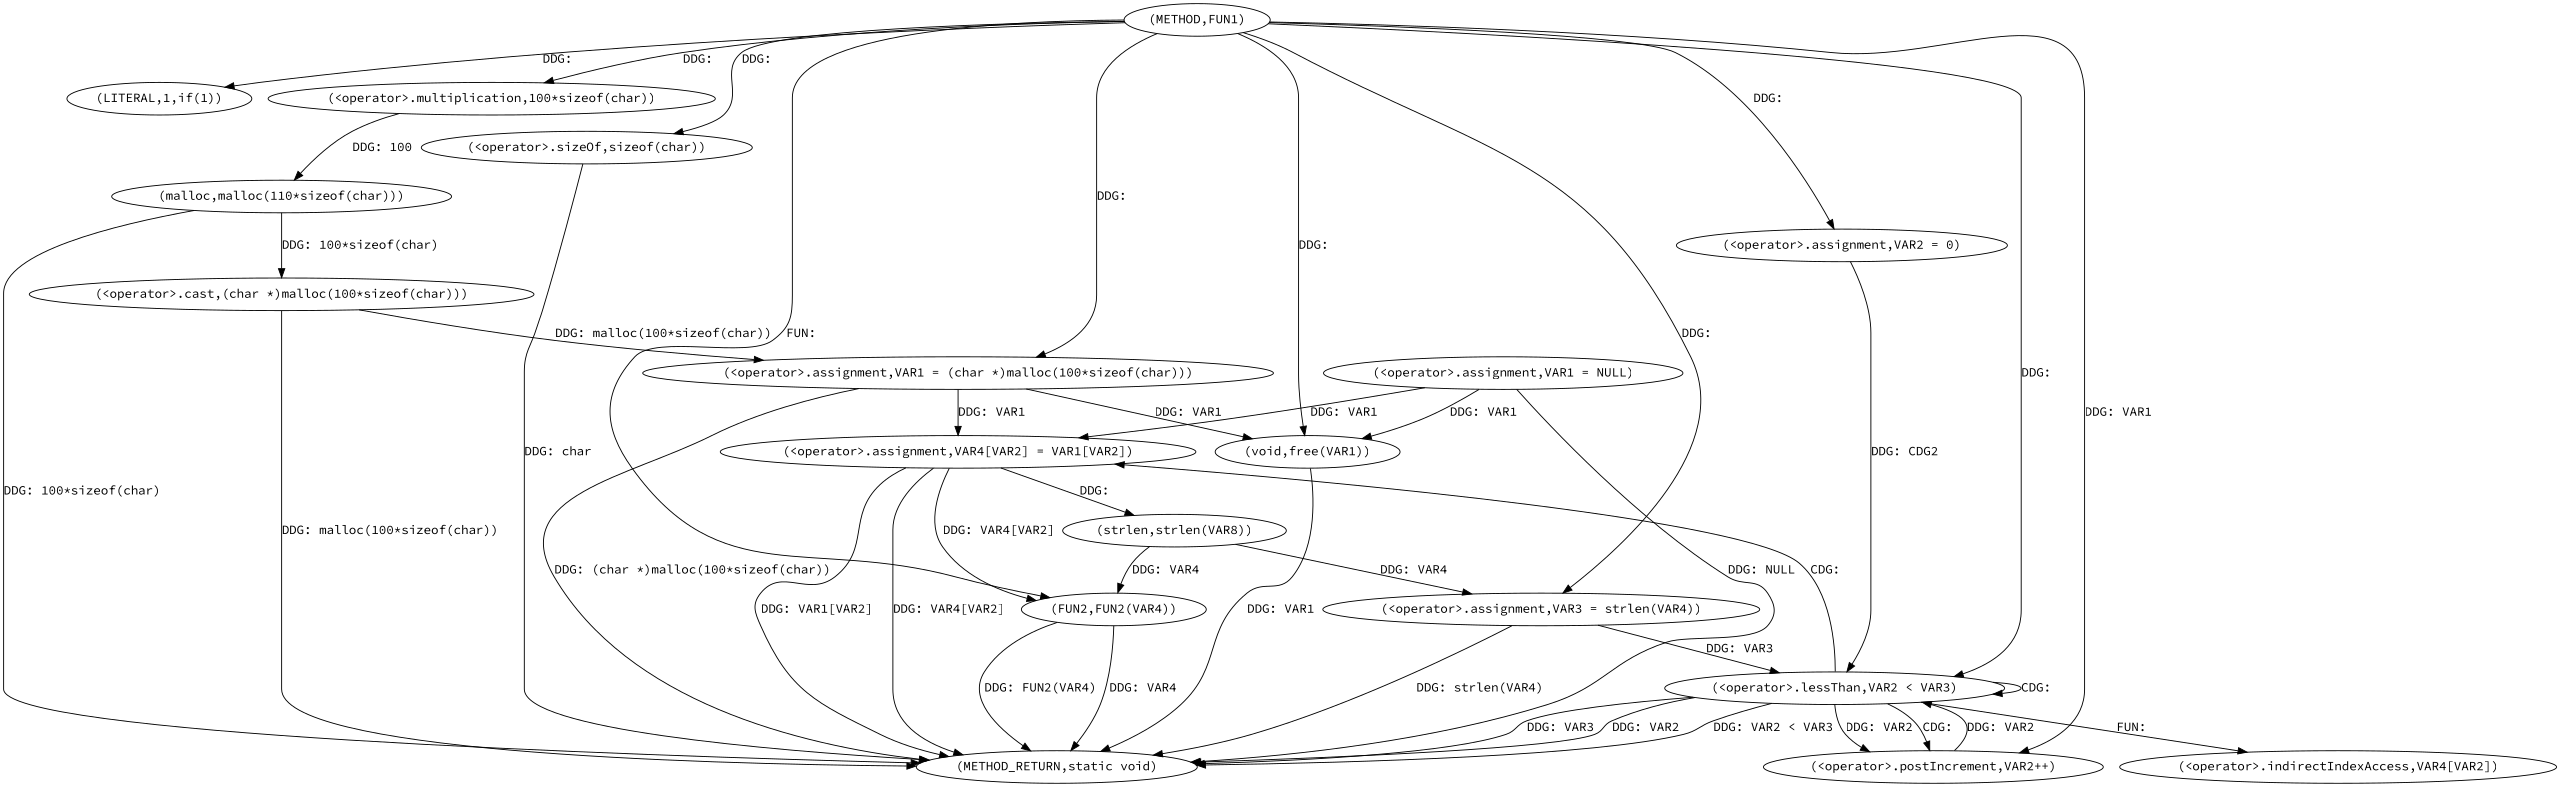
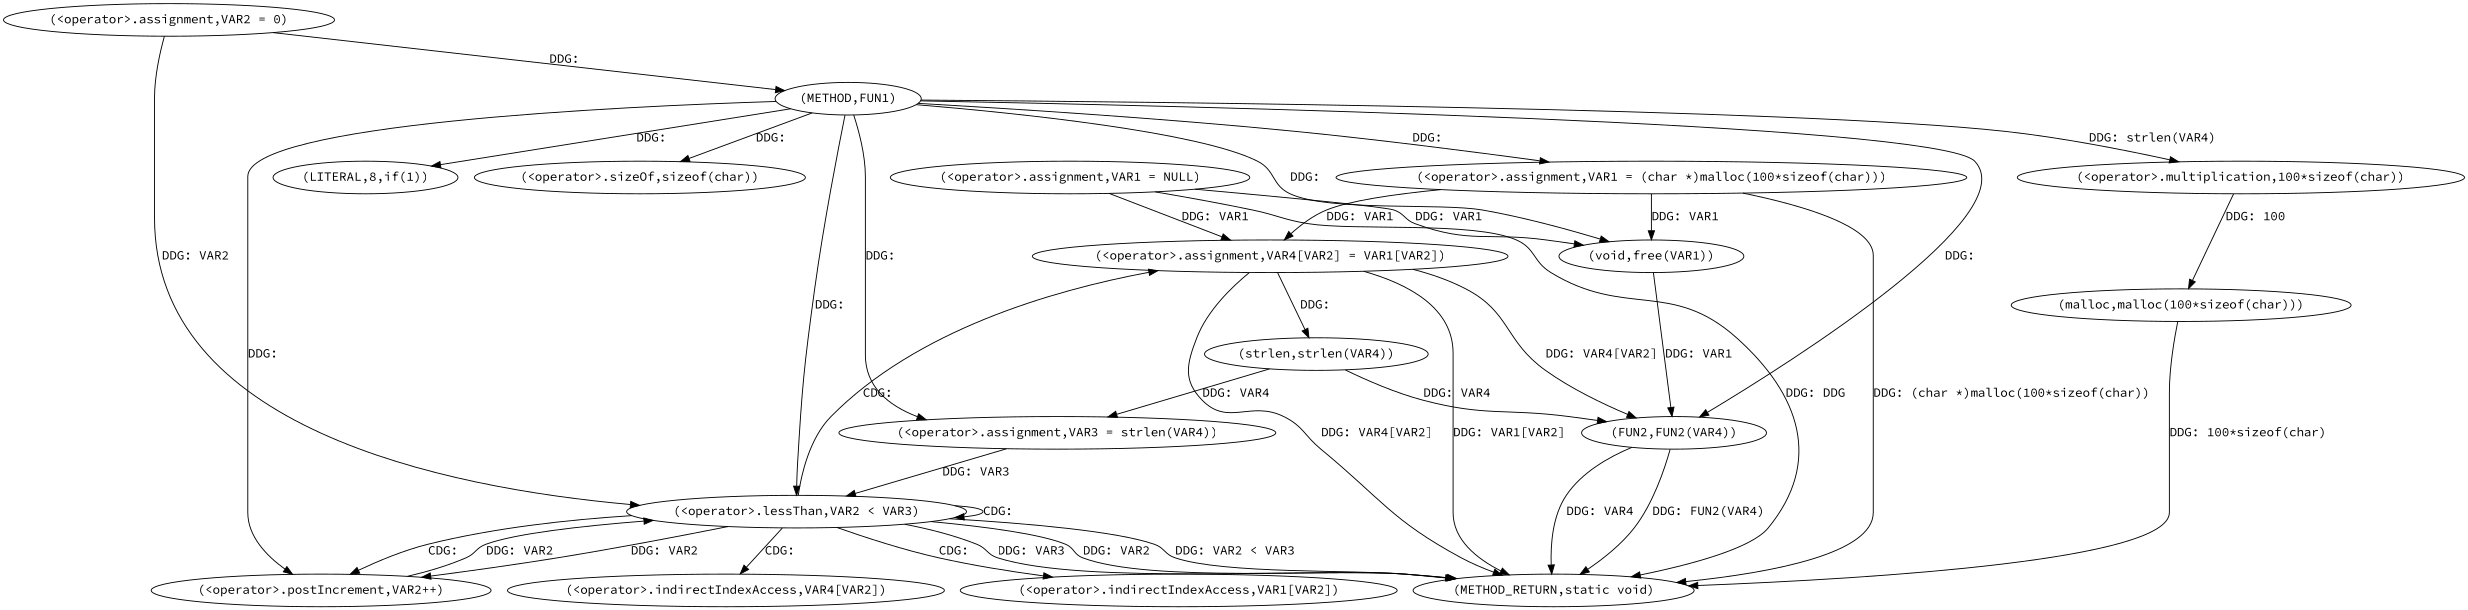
(1682, 57) -> (524, 61)
(702, 59) -> (2153, 138)
(159, 99) -> (366, 177)
(282, 197) -> (2181, 305)
(282, 294) -> none
(805, 334) -> (1964, 256)
(2119, 412) -> (267, 354)
(1905, 452) -> (196, 256)
(1175, 531) -> (1316, 354)
(1762, 570) -> (1816, 393)
none -> (1179, 590)
(1229, 613) -> (1662, 340)
(524, 627) -> none
(1342, 703) -> none
(2135, 728) -> (784, 551)
